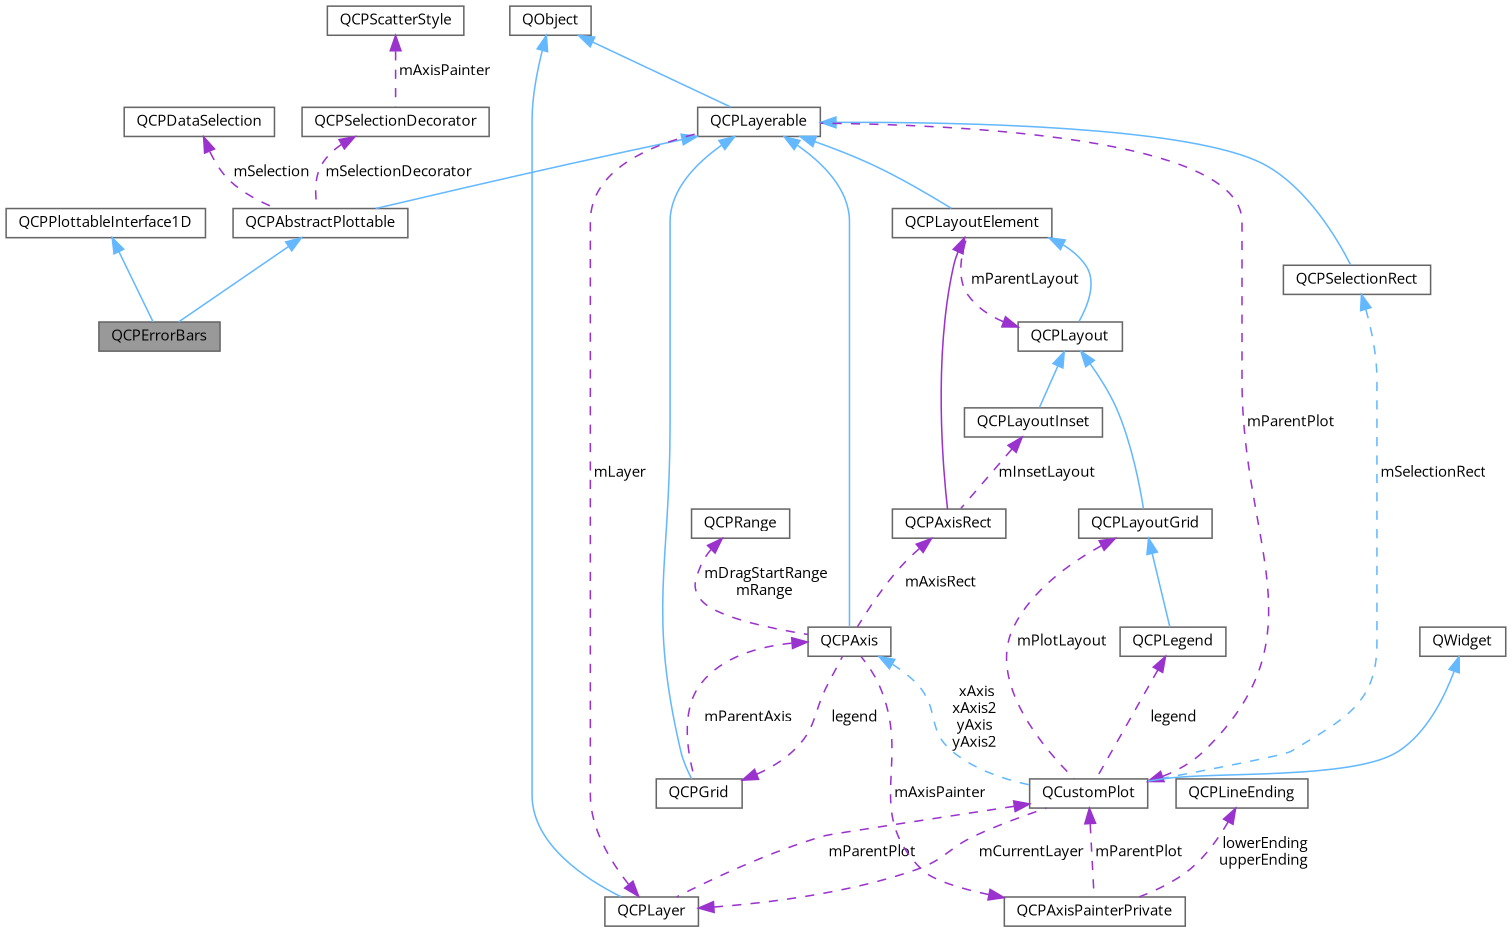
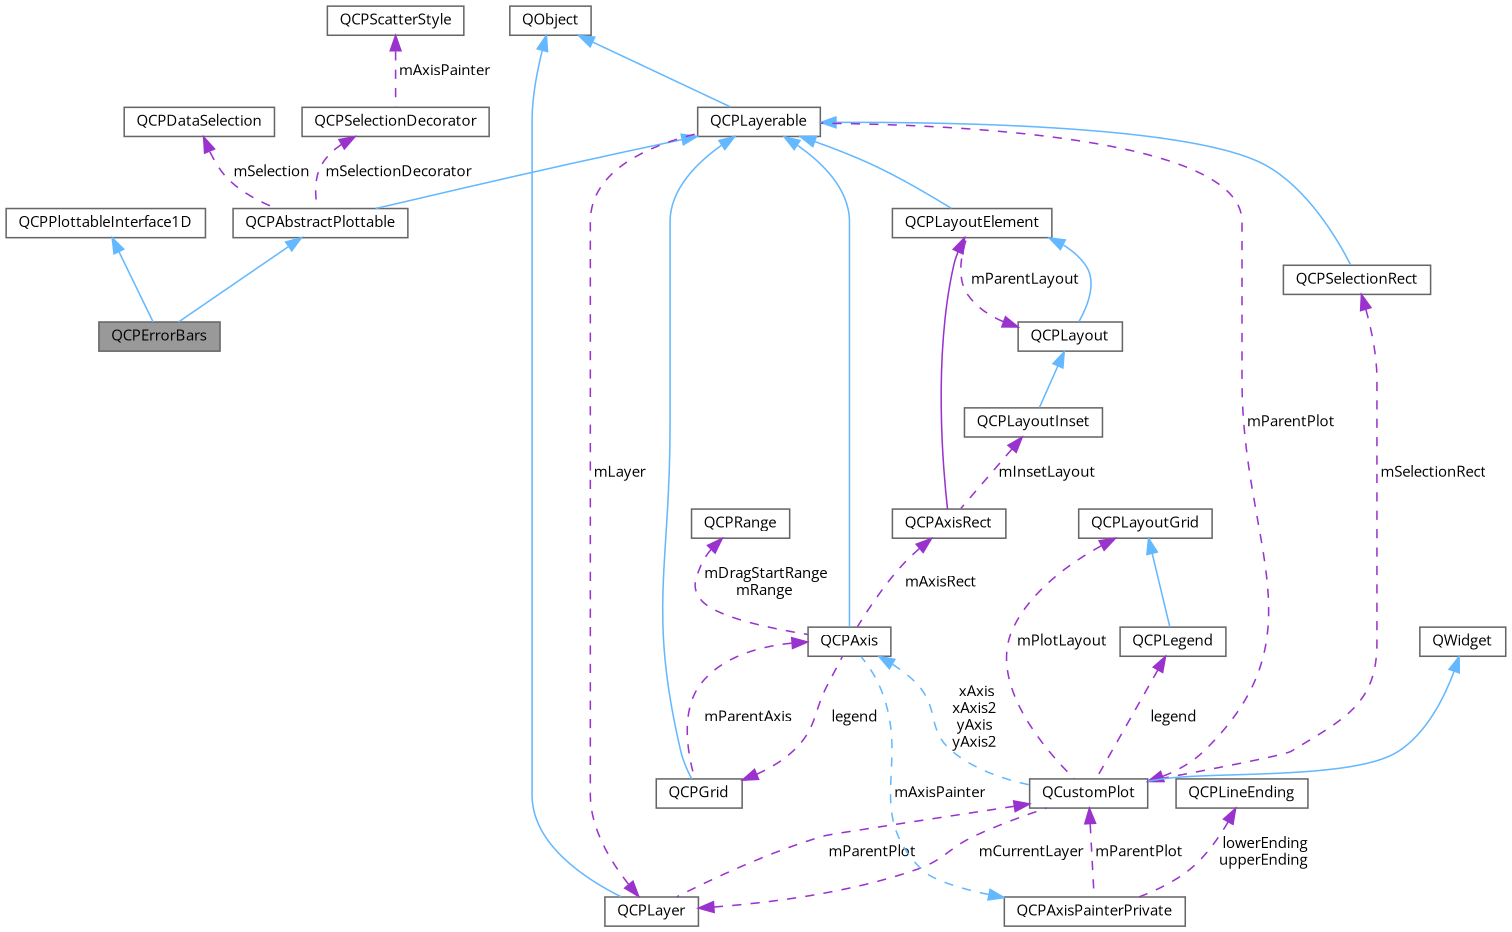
(1126, 433) -> none
(1377, 622) -> (1377, 622)
(891, 800) -> (891, 800)
